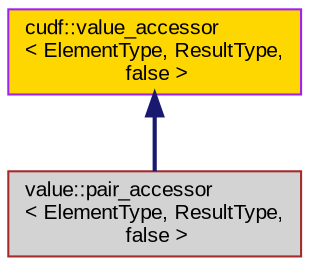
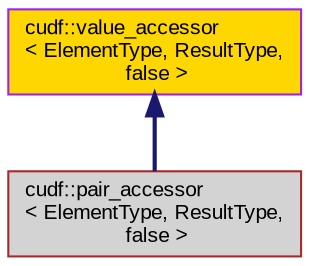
(155, 214) -> (155, 214)
